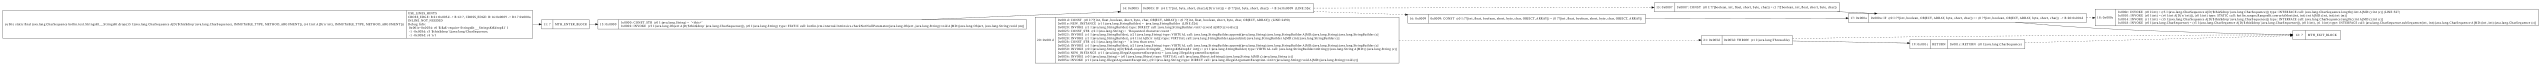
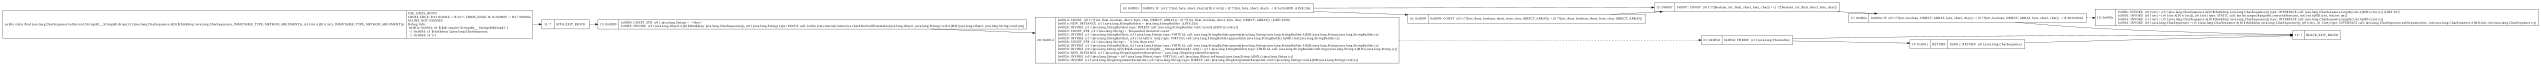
(1483, 8) -> (1483, 8)
(1360, 13) -> (1360, 13)
(1020, 16) -> (982, 31)
(1746, 18) -> (1636, 13)
(571, 24) -> (571, 24)
(2322, 35) -> (2322, 35)
(2041, 36) -> (2041, 36)
(2158, 39) -> (2158, 39)
